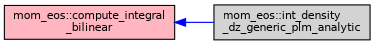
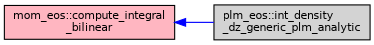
(292, 22) -> (292, 22)
